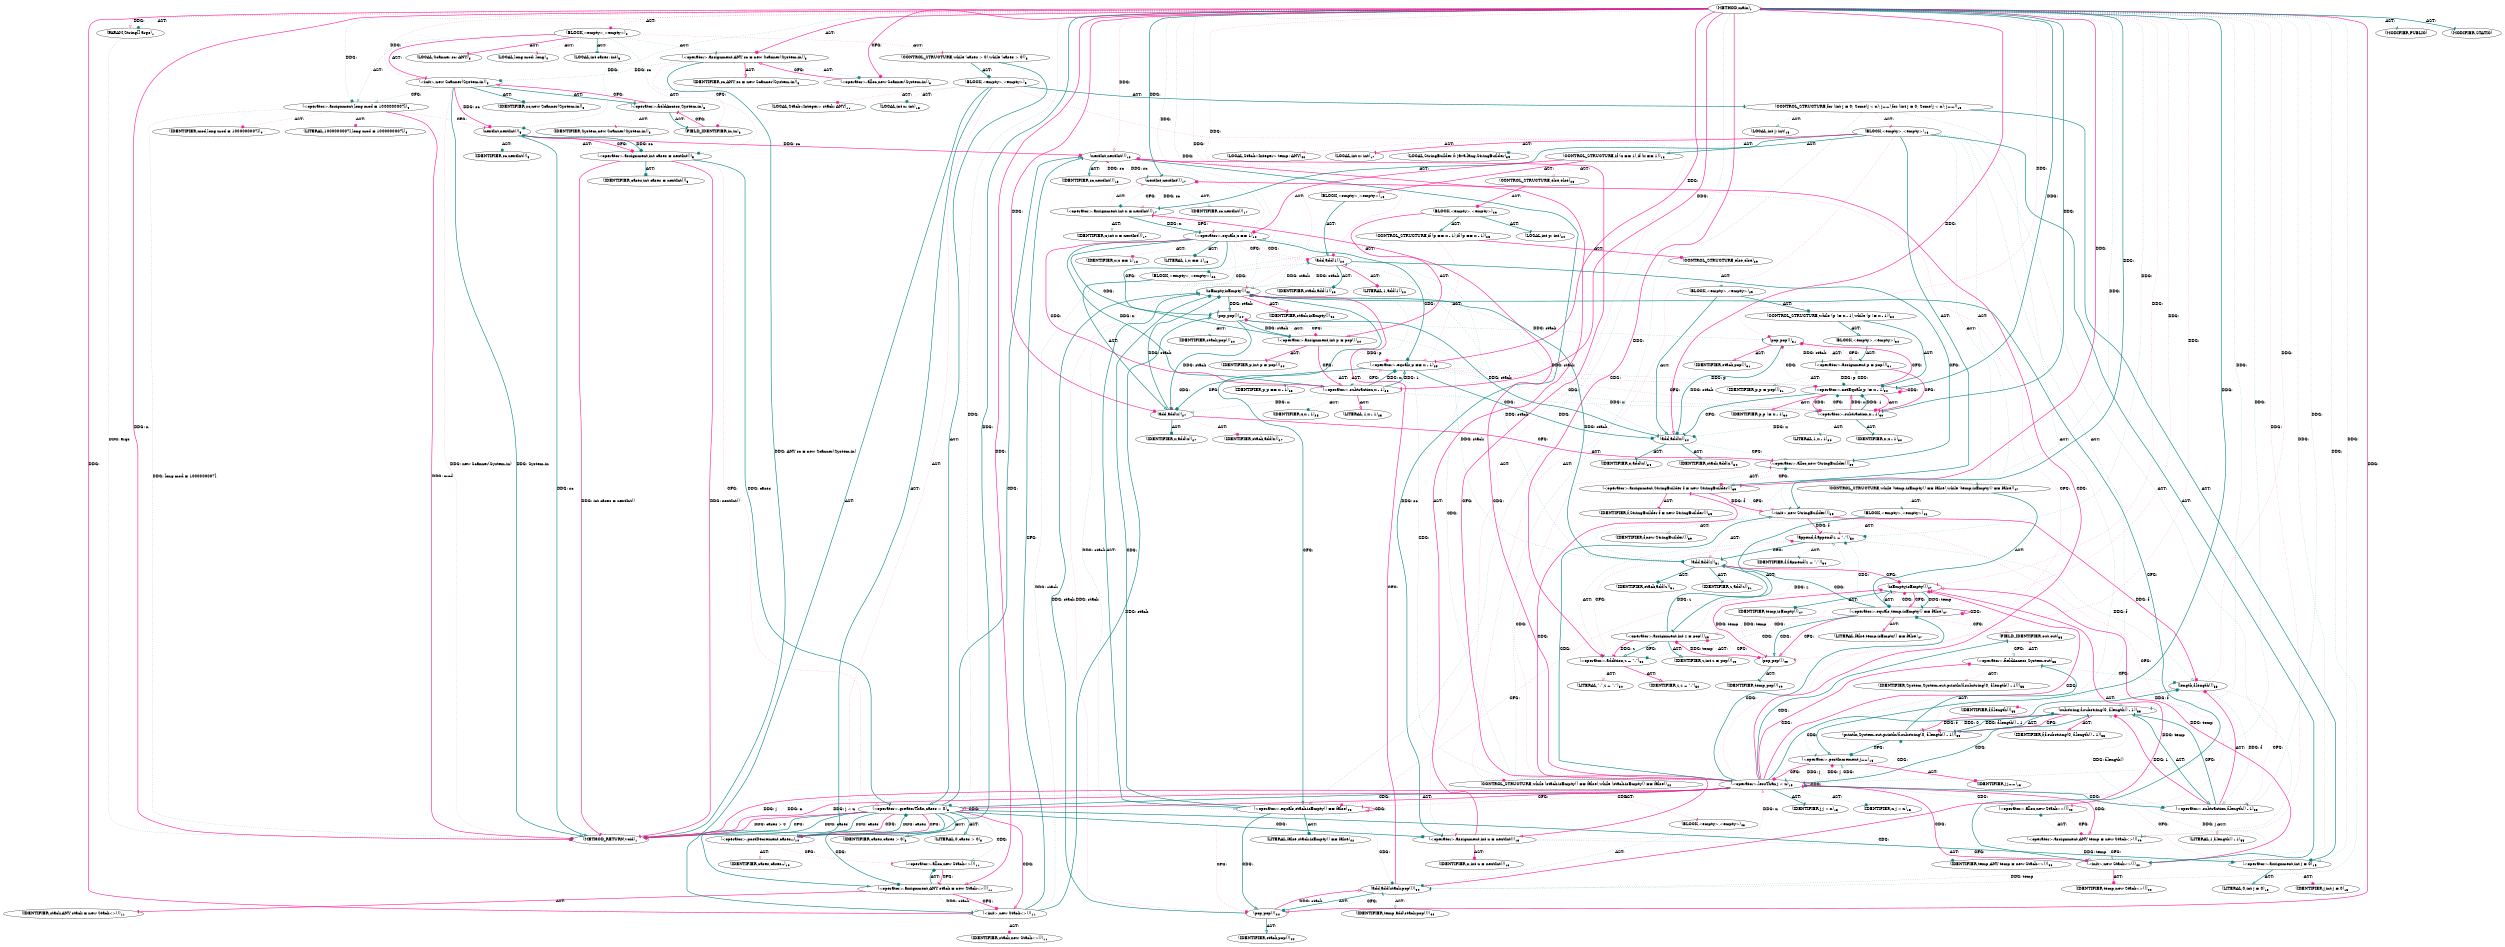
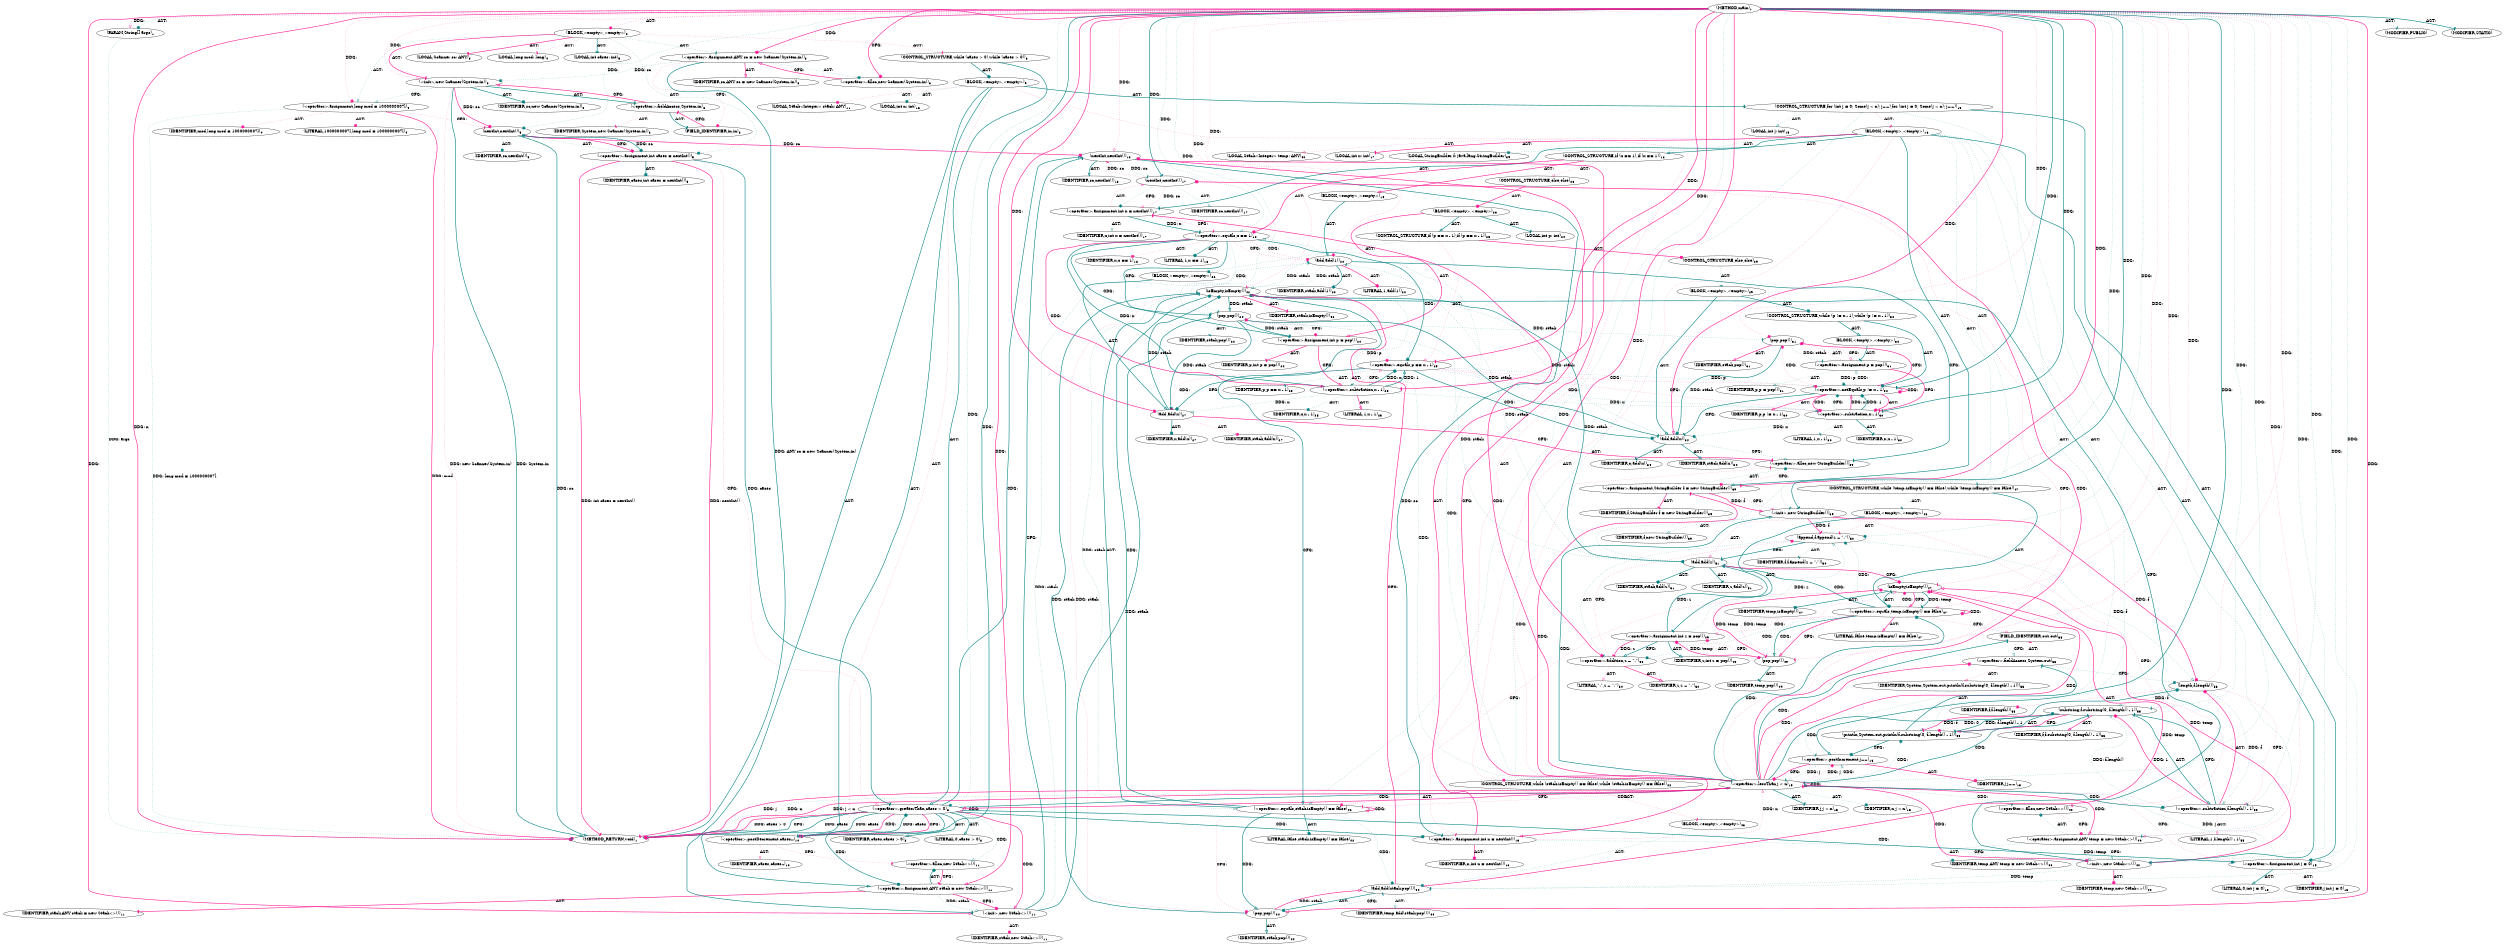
(990, 11) -> (990, 11)
(831, 33) -> (832, 33)
